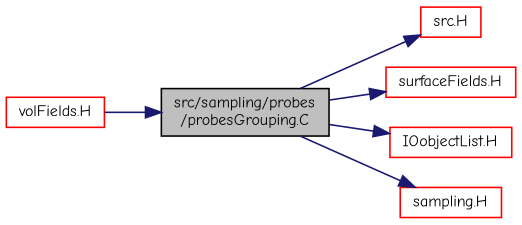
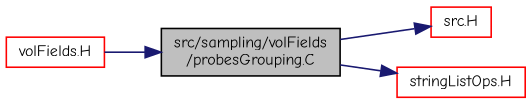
(451, 82) -> none
(245, 112) -> (251, 52)
(451, 142) -> none
(451, 202) -> (461, 82)
